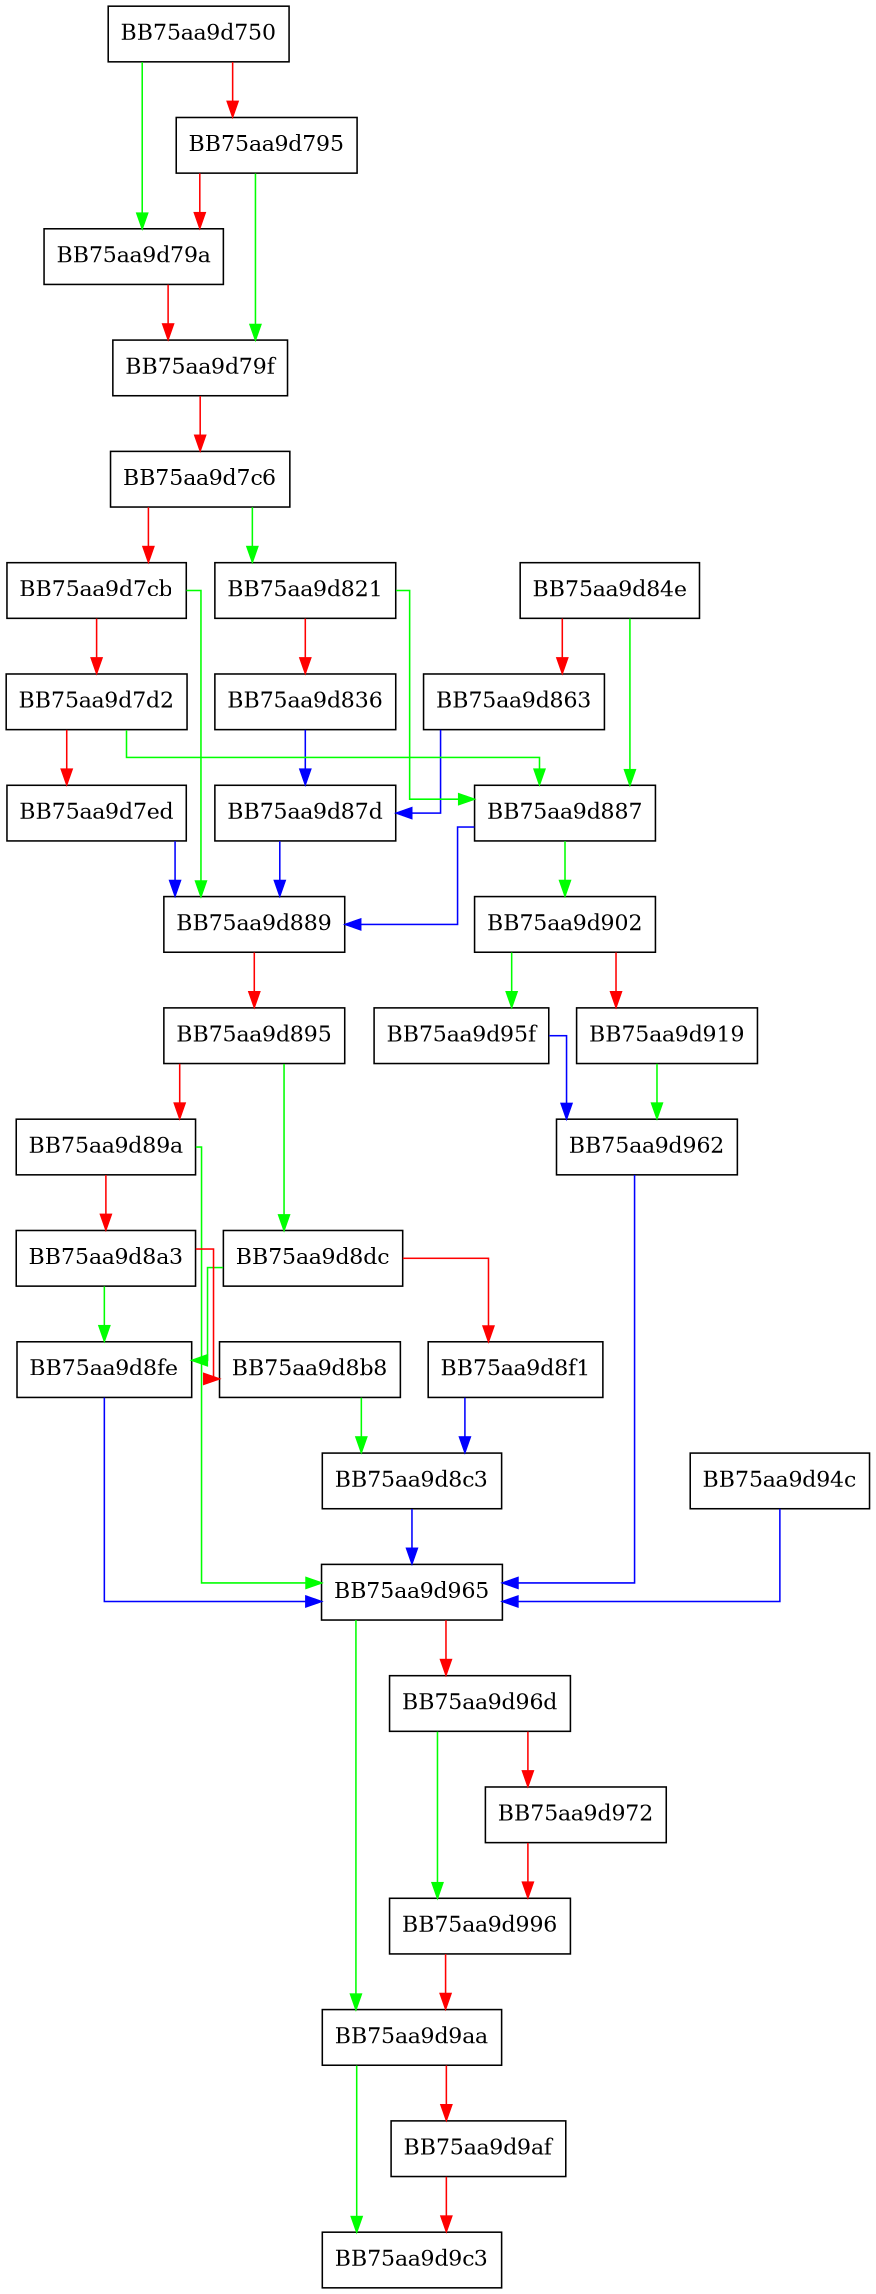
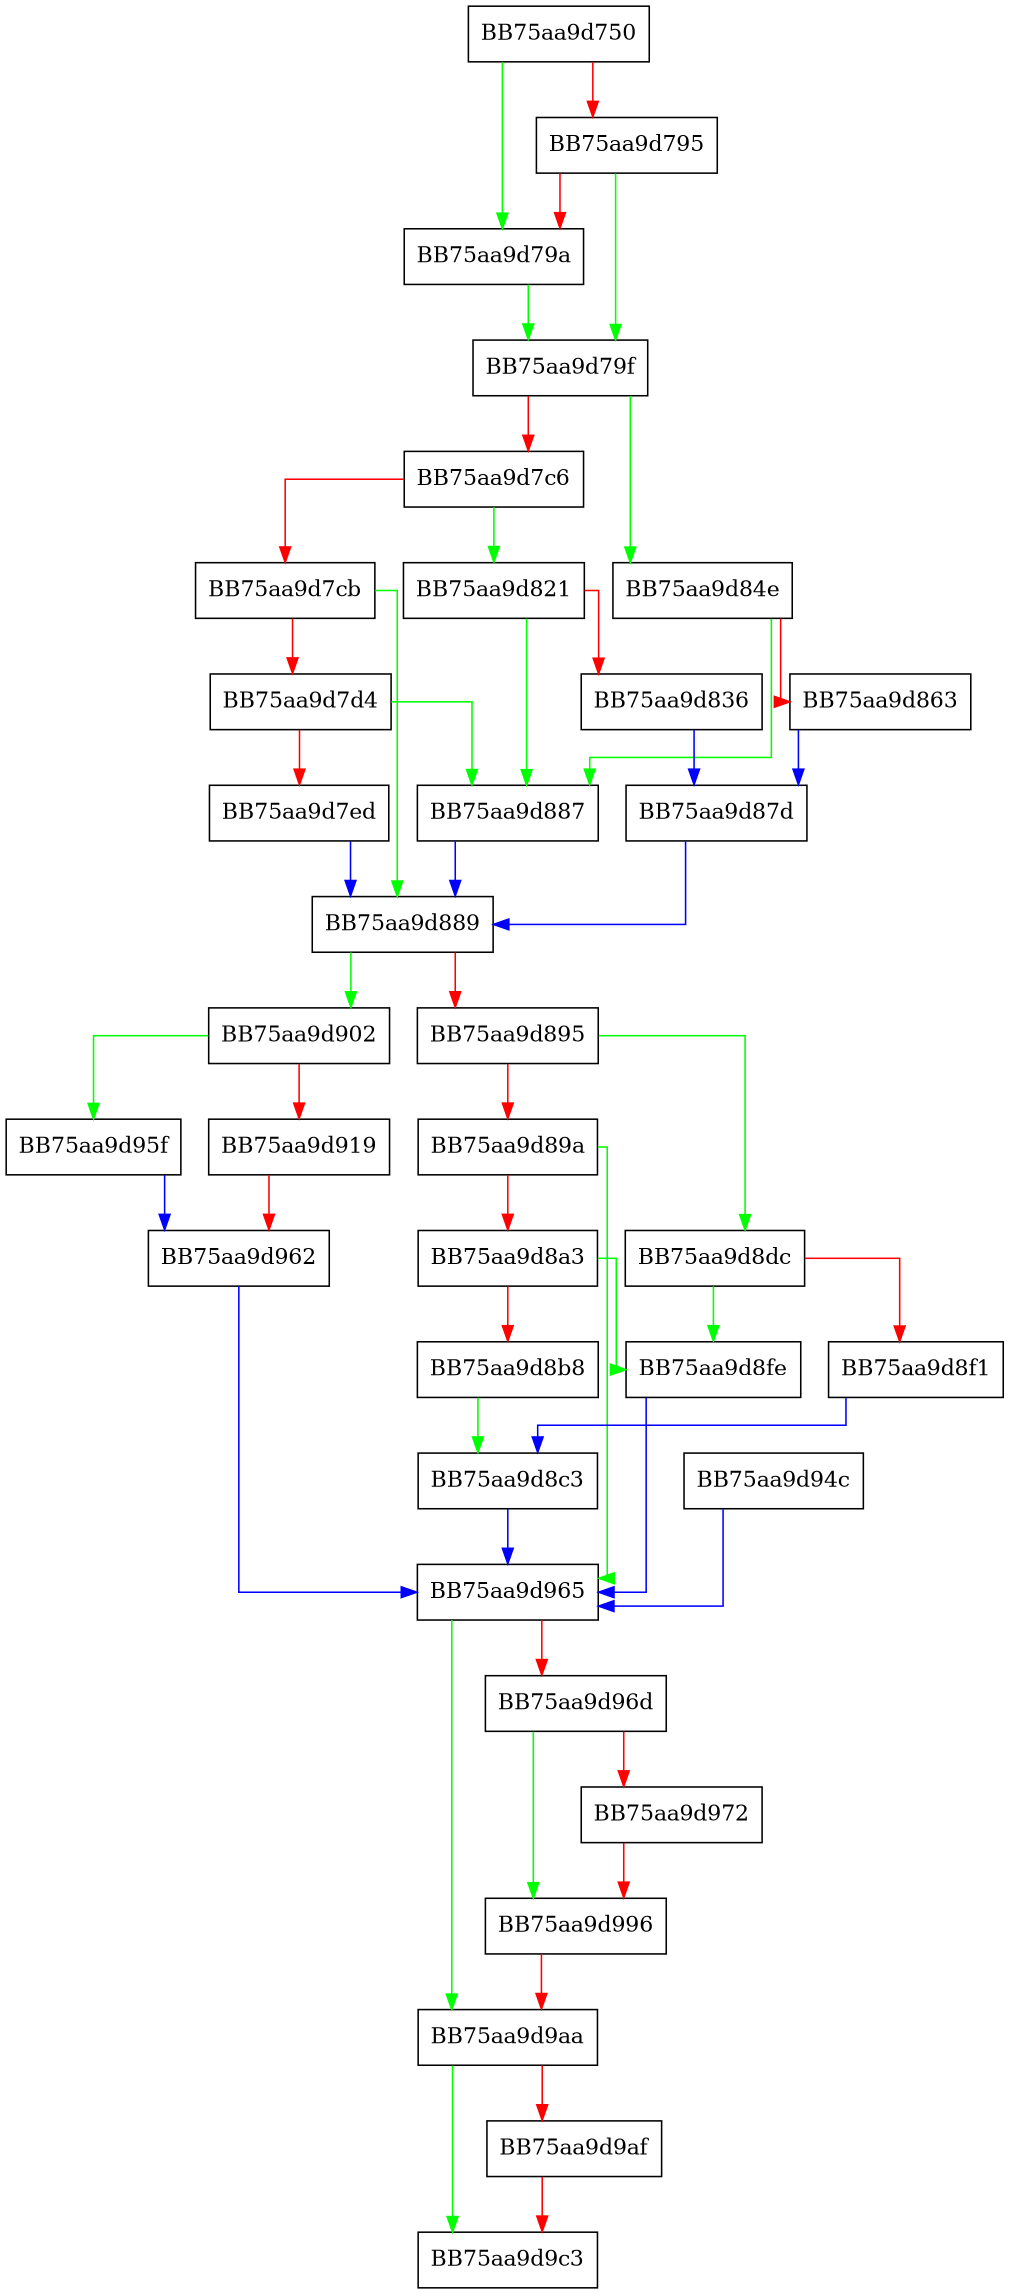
(168, 304) -> (528, 304)
none -> (630, 472)
(97, 702) -> (301, 702)
(565, 861) -> (351, 972)
(657, 1083) -> (269, 1195)
